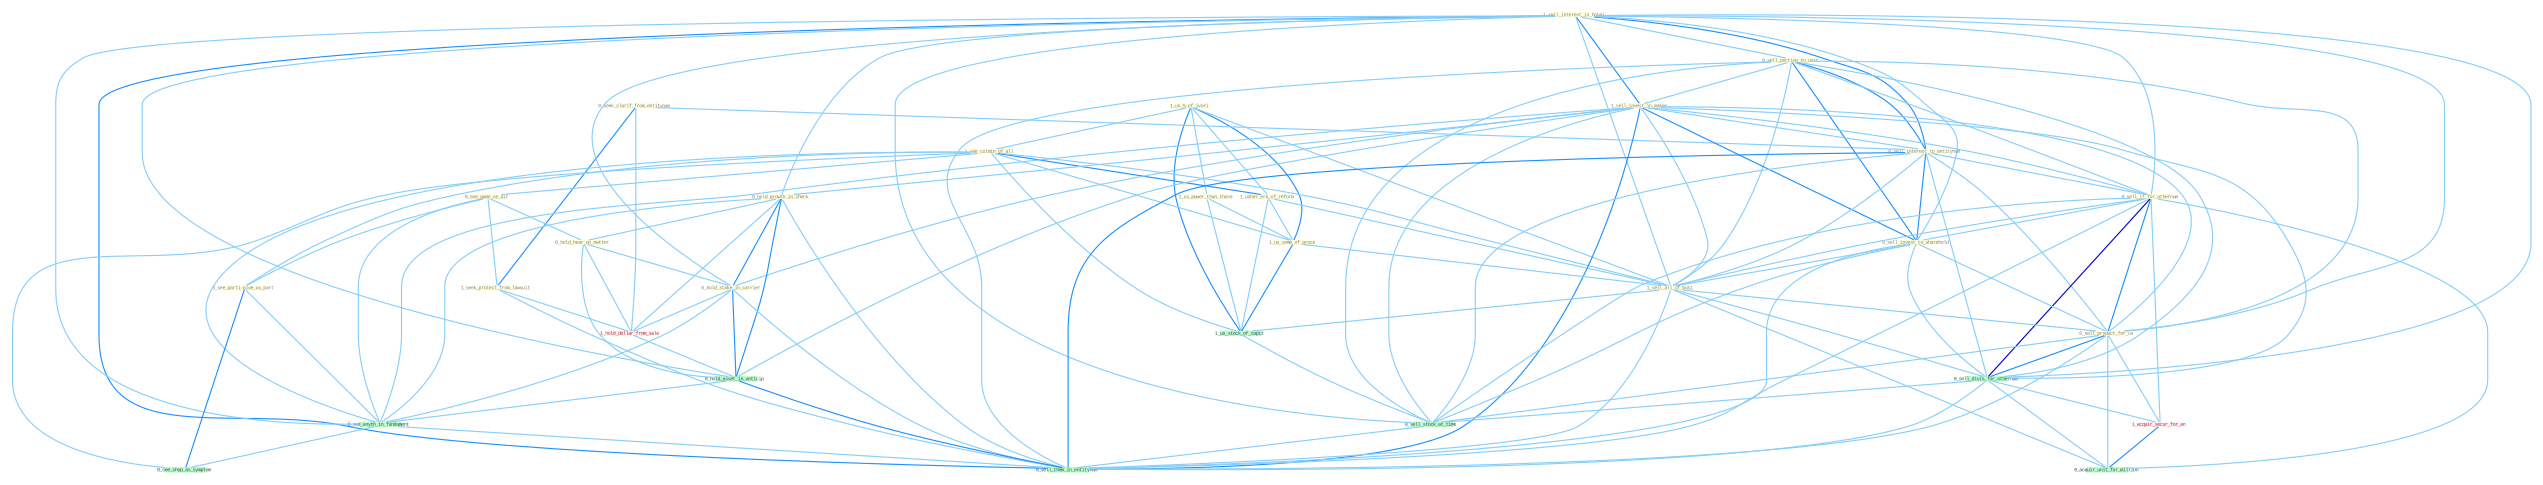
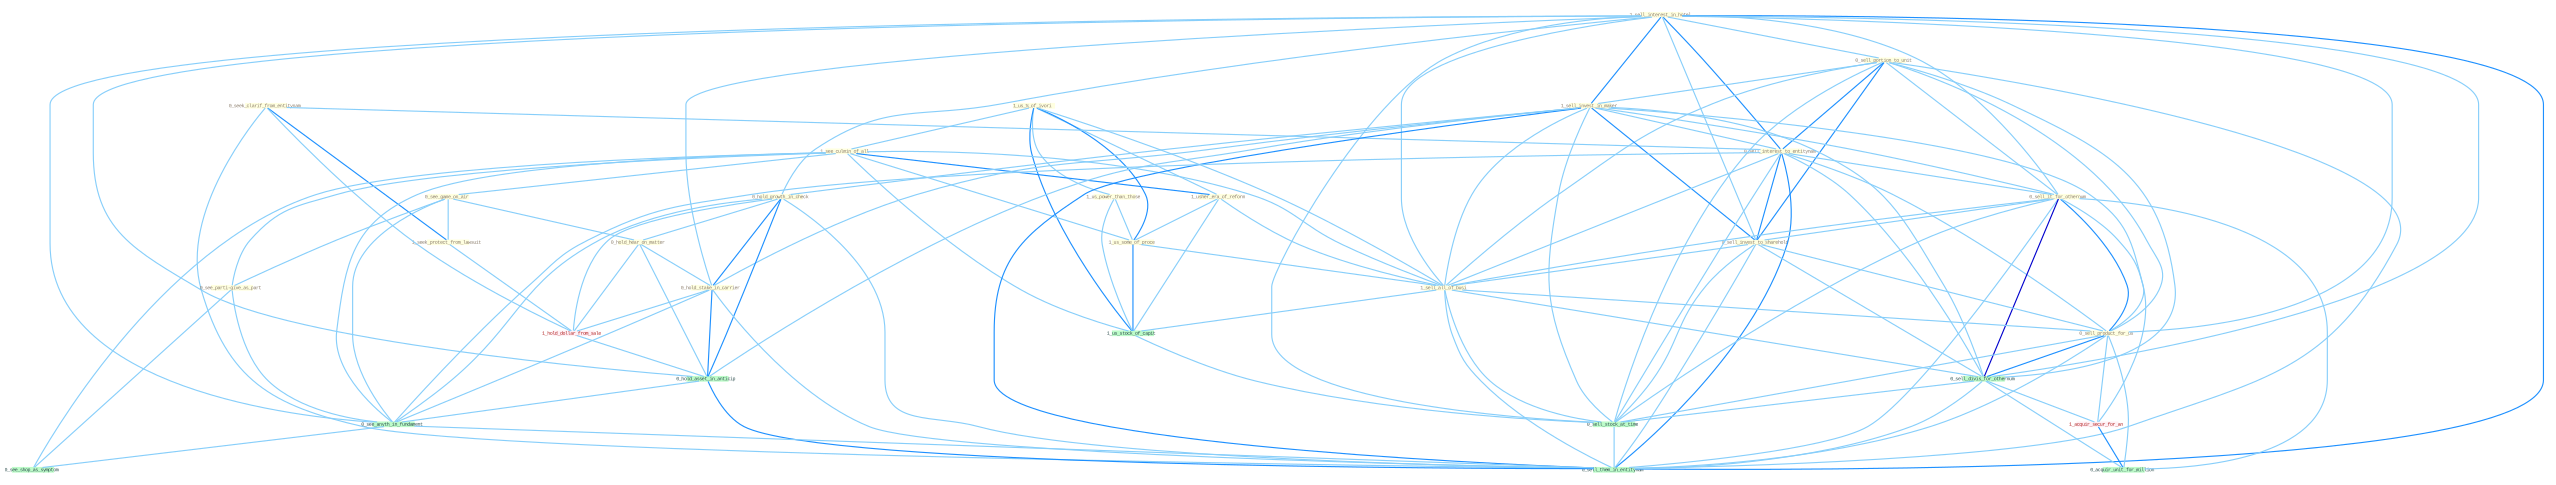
(931, 172) -> (1254, 163)
(215, 379) -> (133, 379)
(1889, 379) -> (1497, 386)
(772, 404) -> (765, 452)
